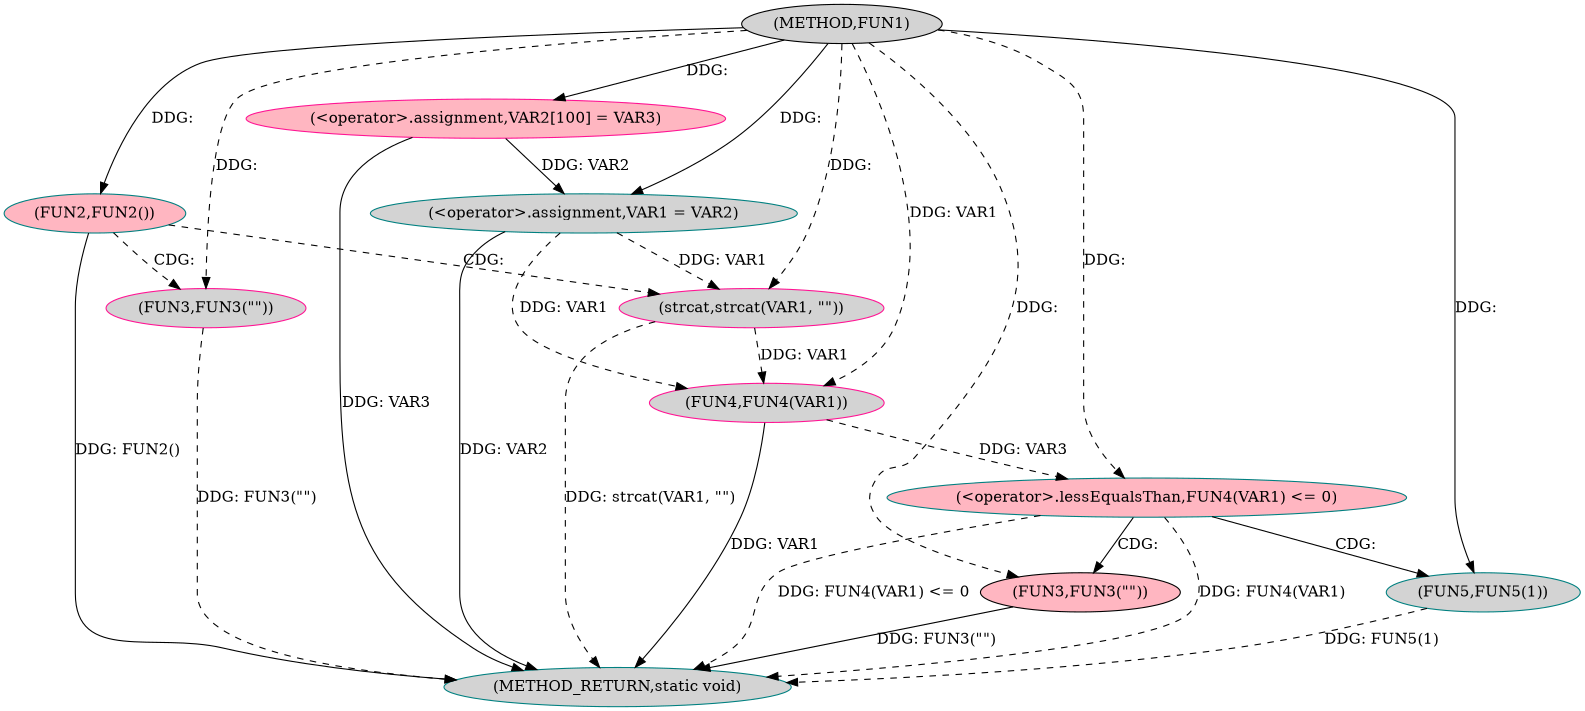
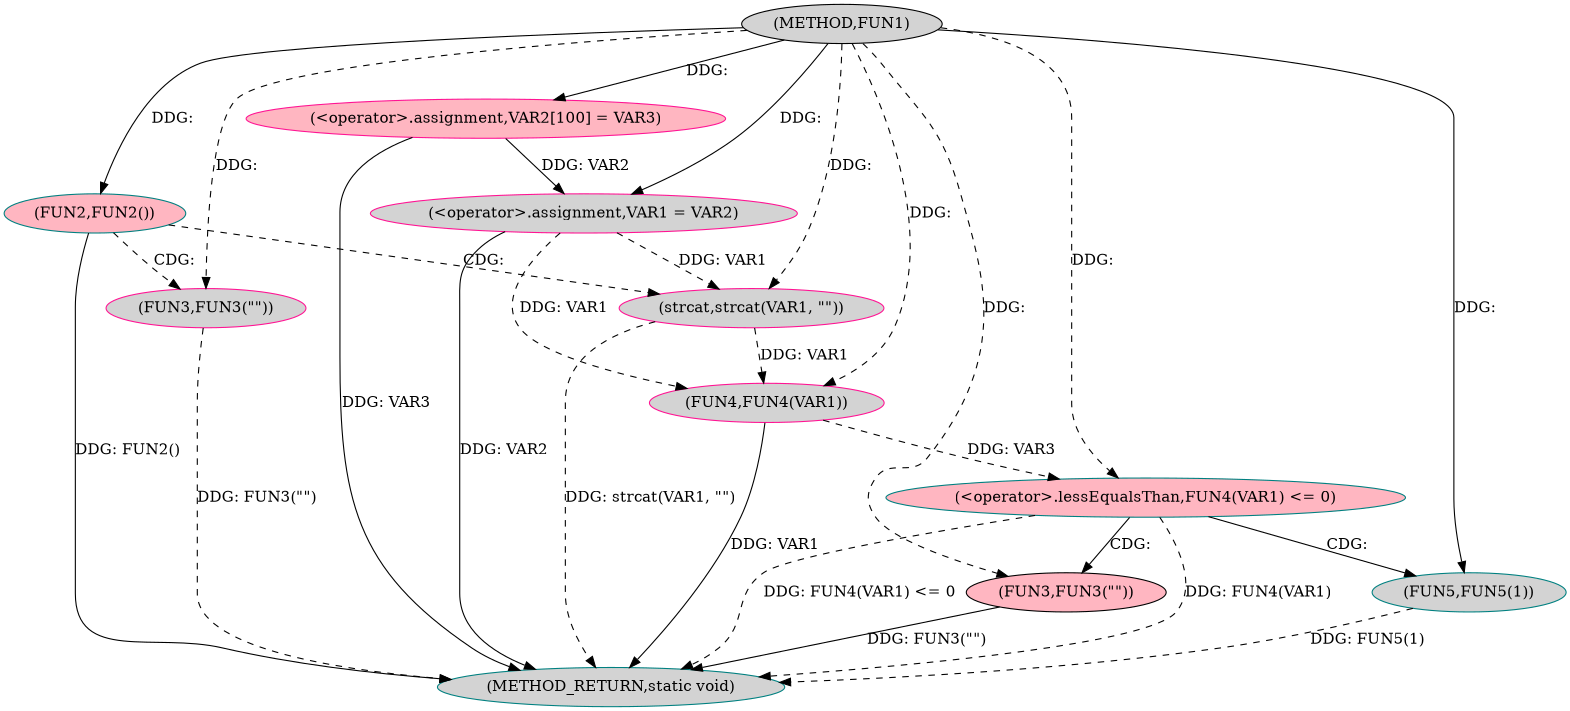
(584, 213) -> (584, 213)
(954, 213) -> (933, 213)
